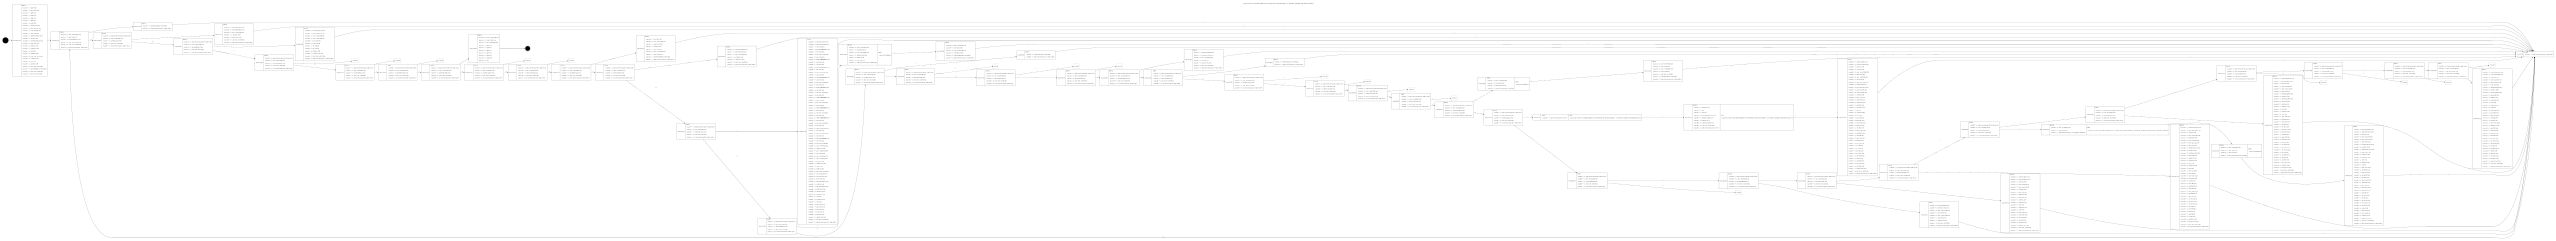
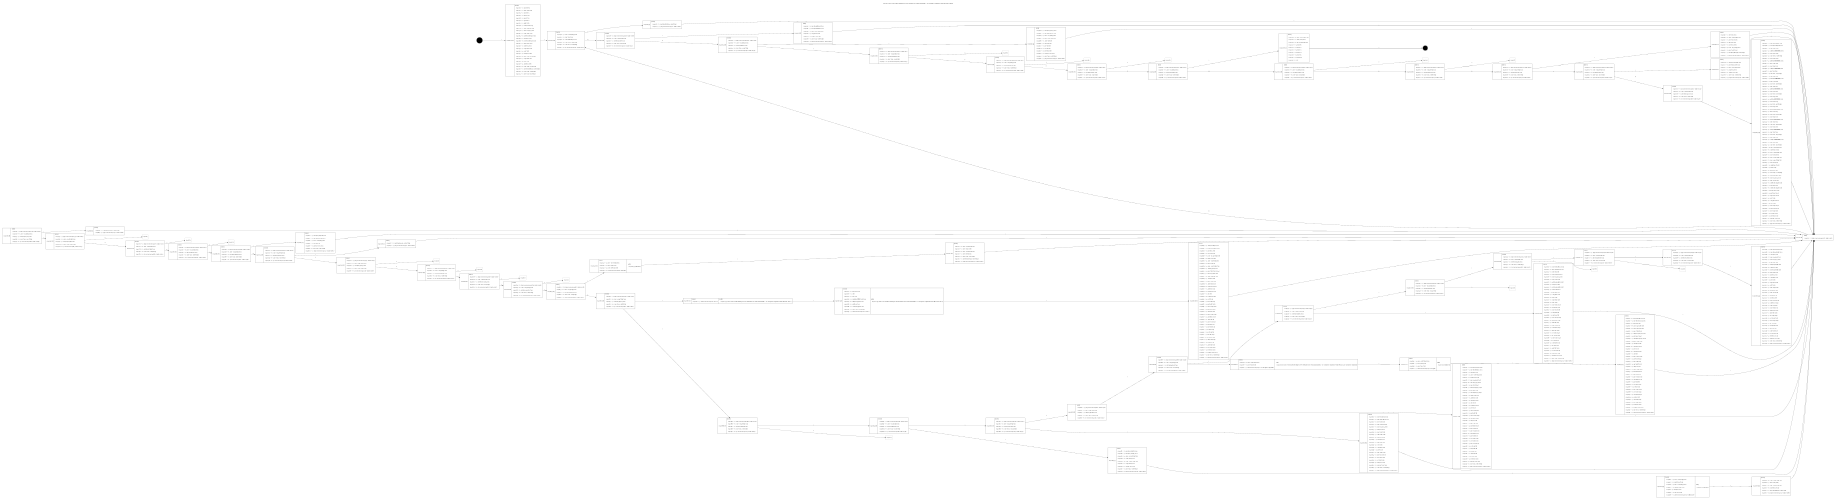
(2492, 65) -> none
(777, 226) -> none
